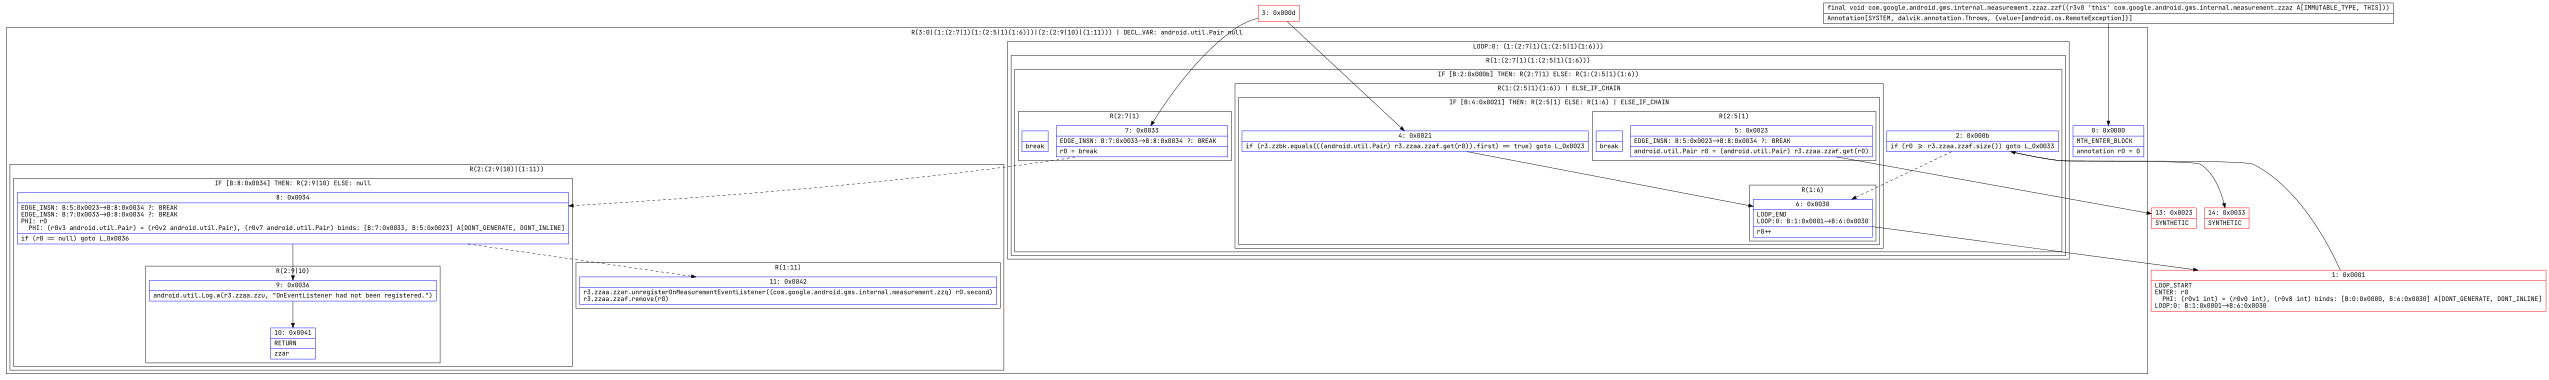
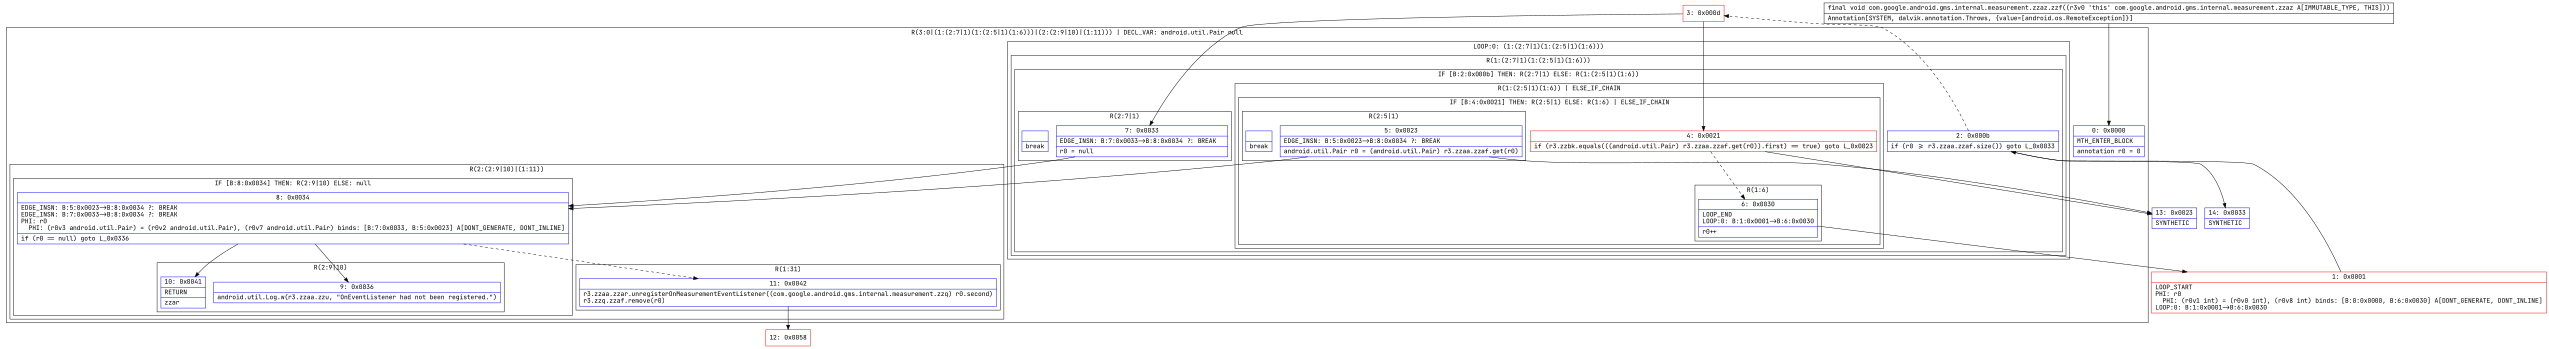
(1415, 141) -> (1704, 141)
(1079, 151) -> (1077, 151)
(1904, 174) -> (1887, 31)
(1608, 179) -> (1726, 174)
none -> (1956, 183)
(825, 187) -> (825, 187)
none -> (941, 189)
(2174, 218) -> (2174, 218)
(2227, 218) -> (2227, 218)
(75, 239) -> (75, 239)
(788, 268) -> (788, 270)
(2173, 292) -> (2170, 294)
(626, 299) -> (624, 301)
(293, 312) -> (217, 257)
none -> (788, 338)
